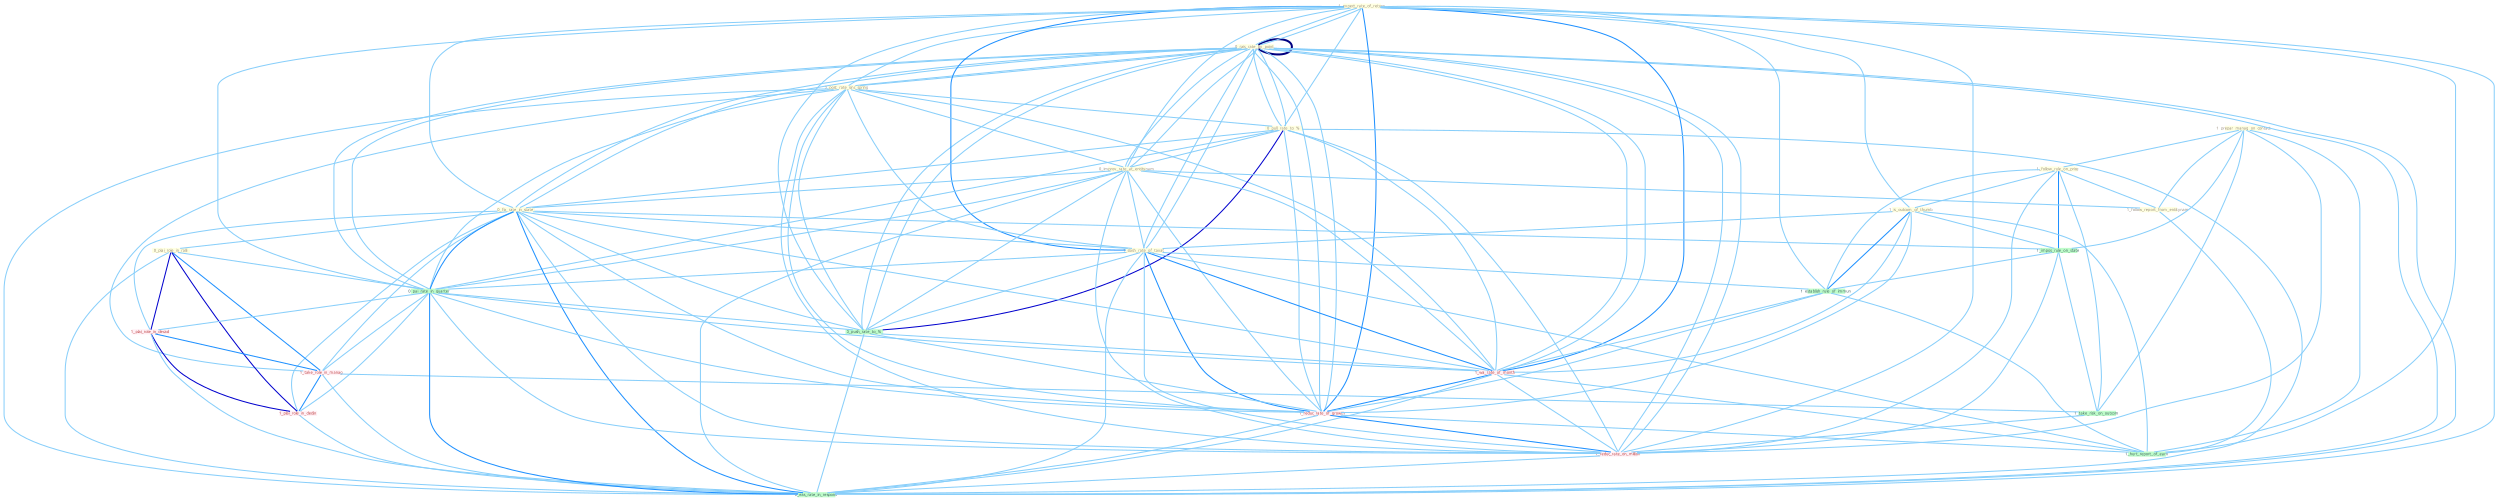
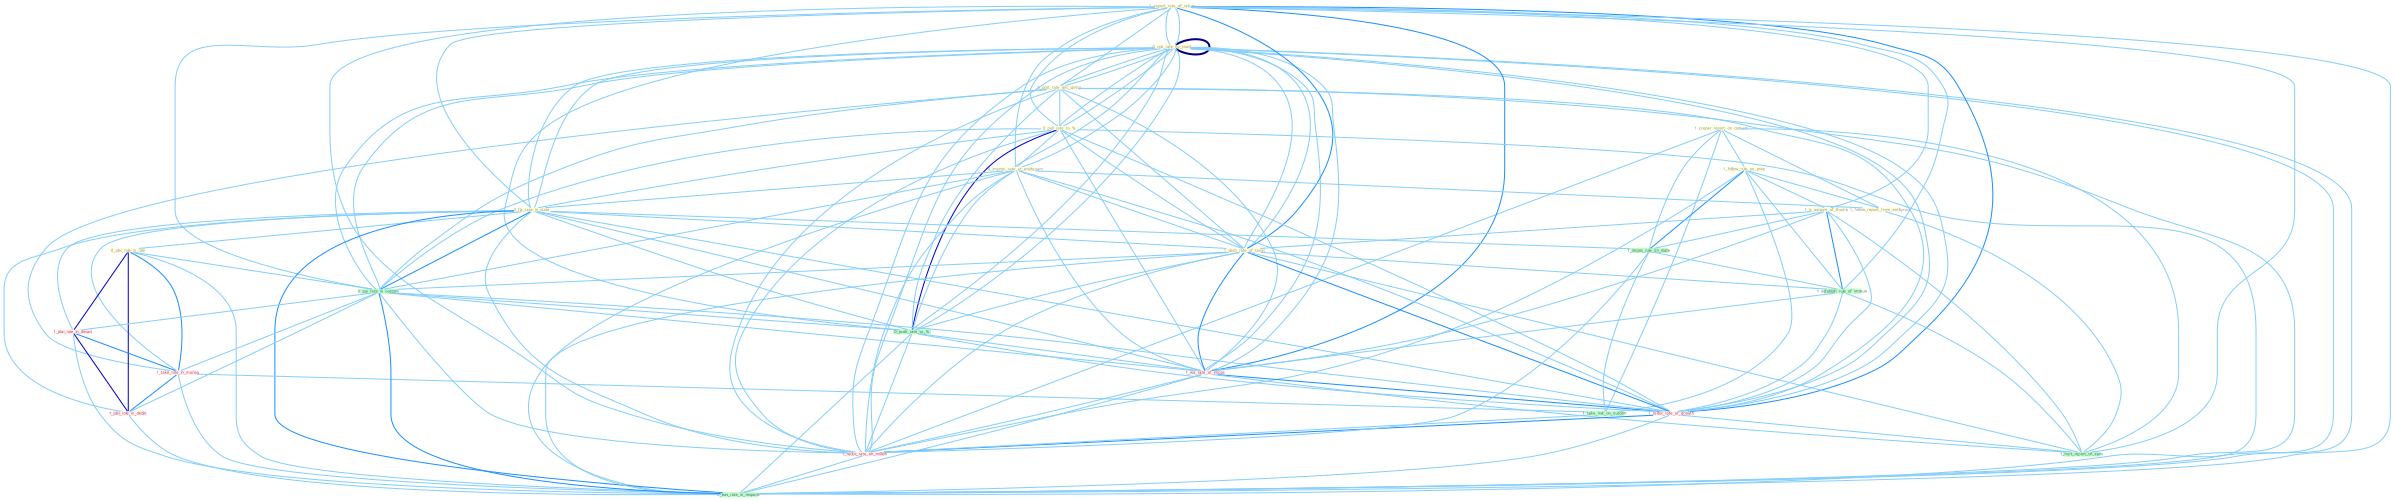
(973, 124) -> none
(2244, 128) -> (1722, 128)
none -> (1151, 191)
(430, 291) -> (379, 291)
(1496, 373) -> (1205, 373)
none -> (892, 384)
